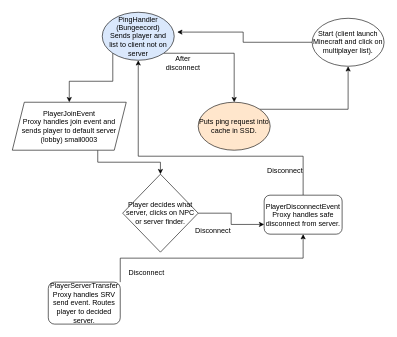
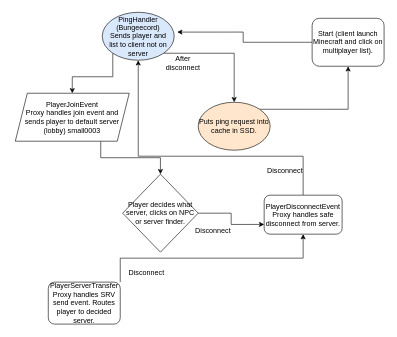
(348, 42) -> (348, 42)
(69, 126) -> (72, 117)
